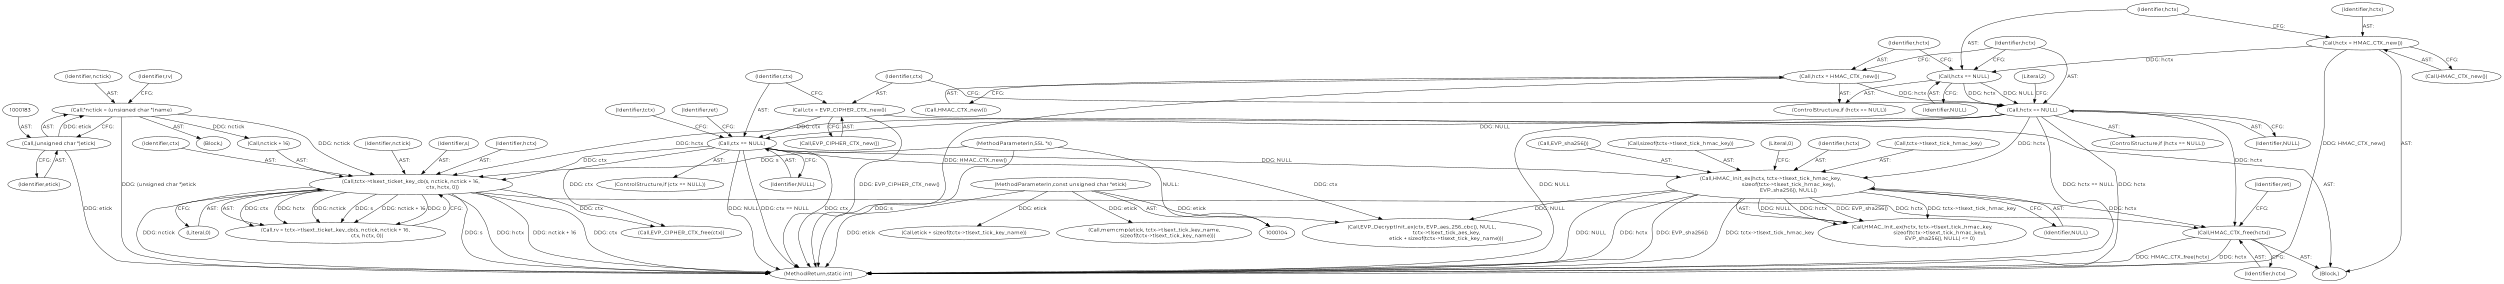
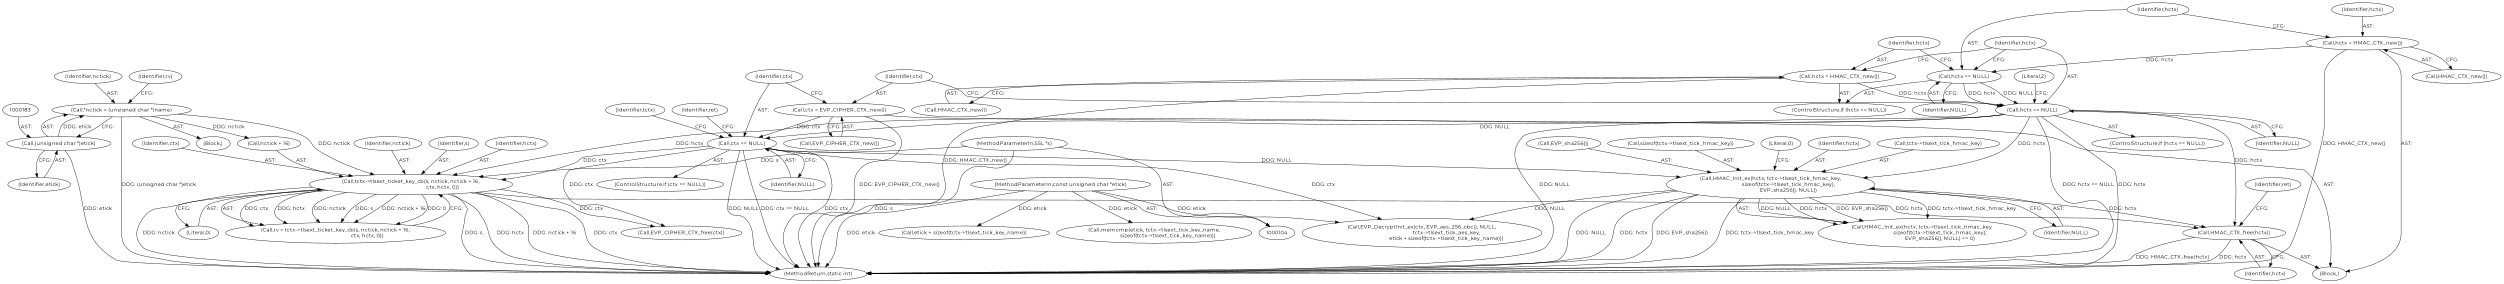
(1172, 184) -> (1169, 184)
